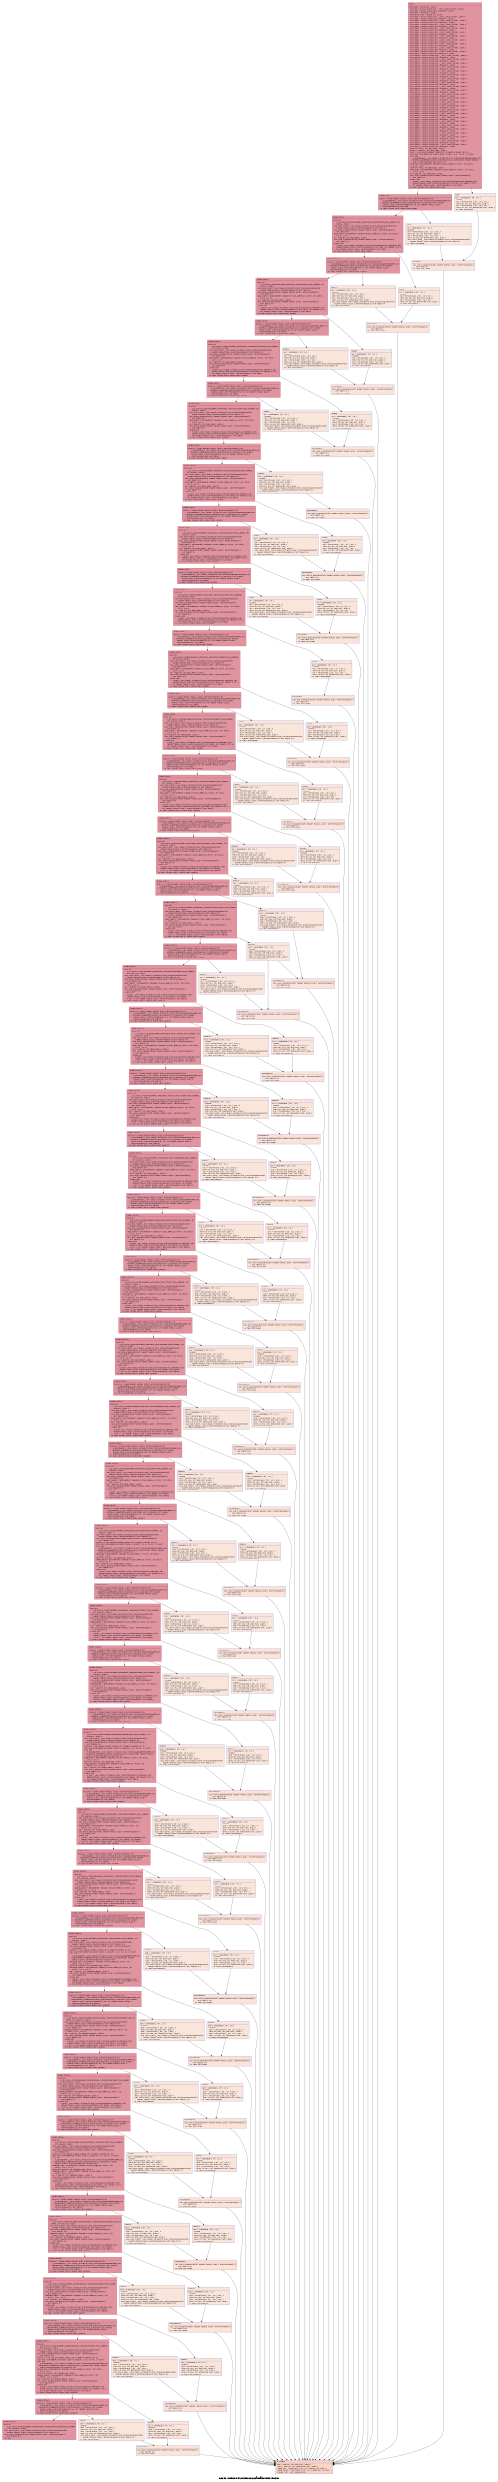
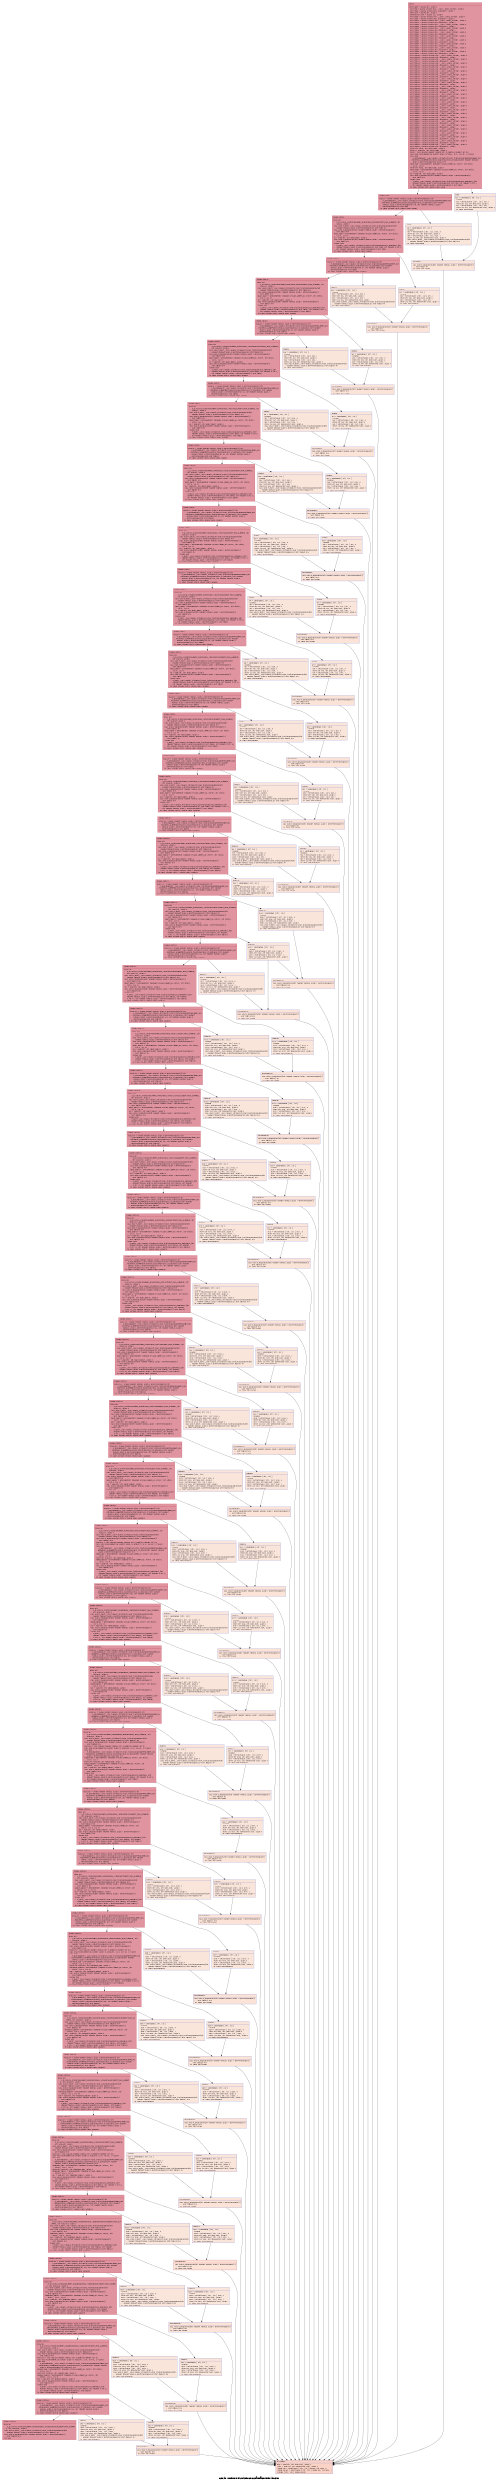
none -> (346, 483)
none -> (275, 669)
(282, 1294) -> none
(186, 1826) -> none
